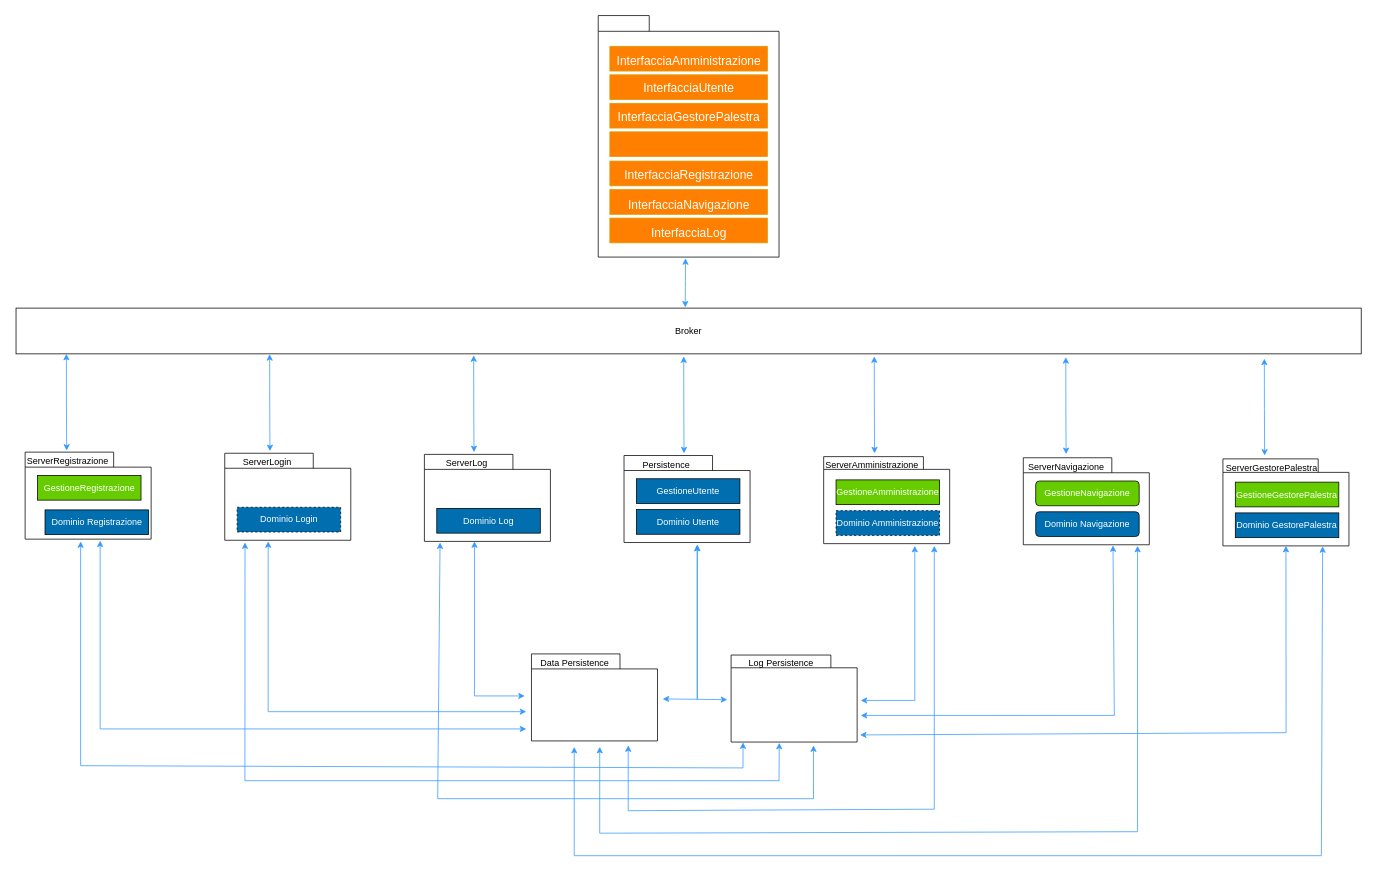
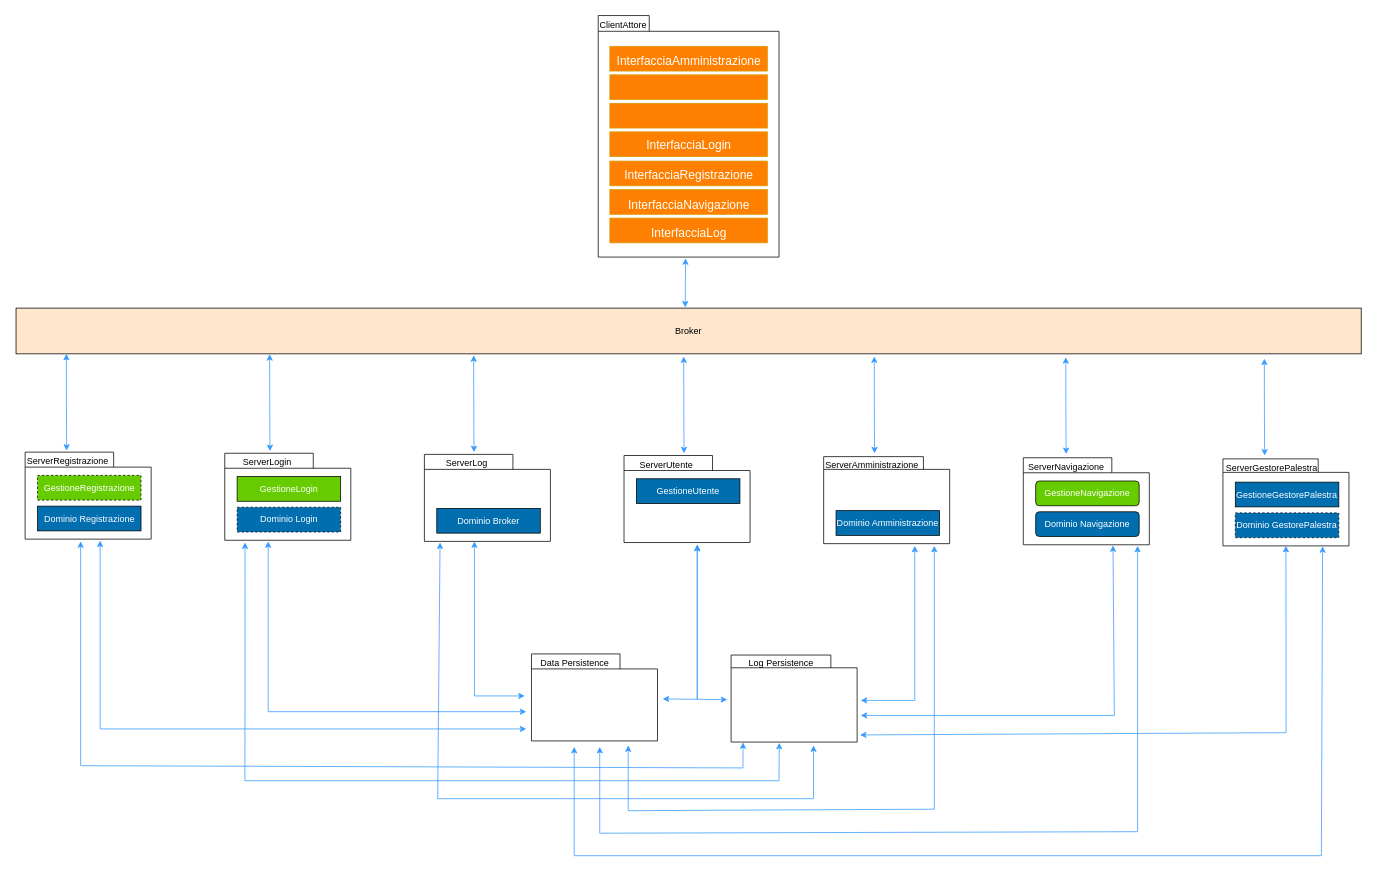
none -> (623, 25)
(689, 87) -> none
(689, 117) -> none
none -> (689, 144)
(688, 331) -> (688, 331)
(666, 465) -> (666, 465)
(89, 488) -> (89, 488)
none -> (289, 489)
(888, 492) -> none
(1287, 494) -> (1287, 494)
(489, 521) -> (489, 521)
(97, 522) -> (89, 518)
(688, 522) -> none
(888, 523) -> (888, 523)
(1287, 525) -> (1287, 525)
